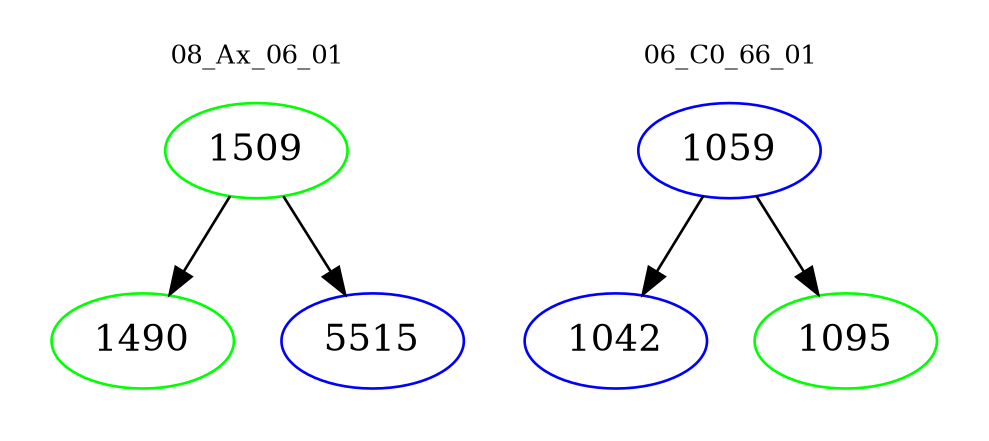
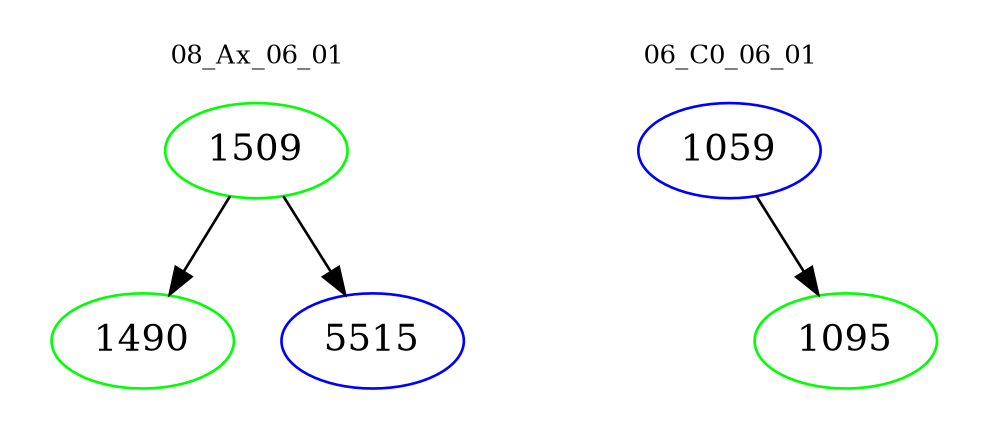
(731, 57) -> (731, 57)
(616, 341) -> none
